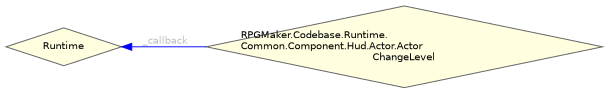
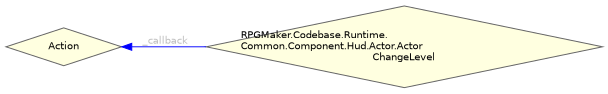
(64, 47) -> (64, 47)
